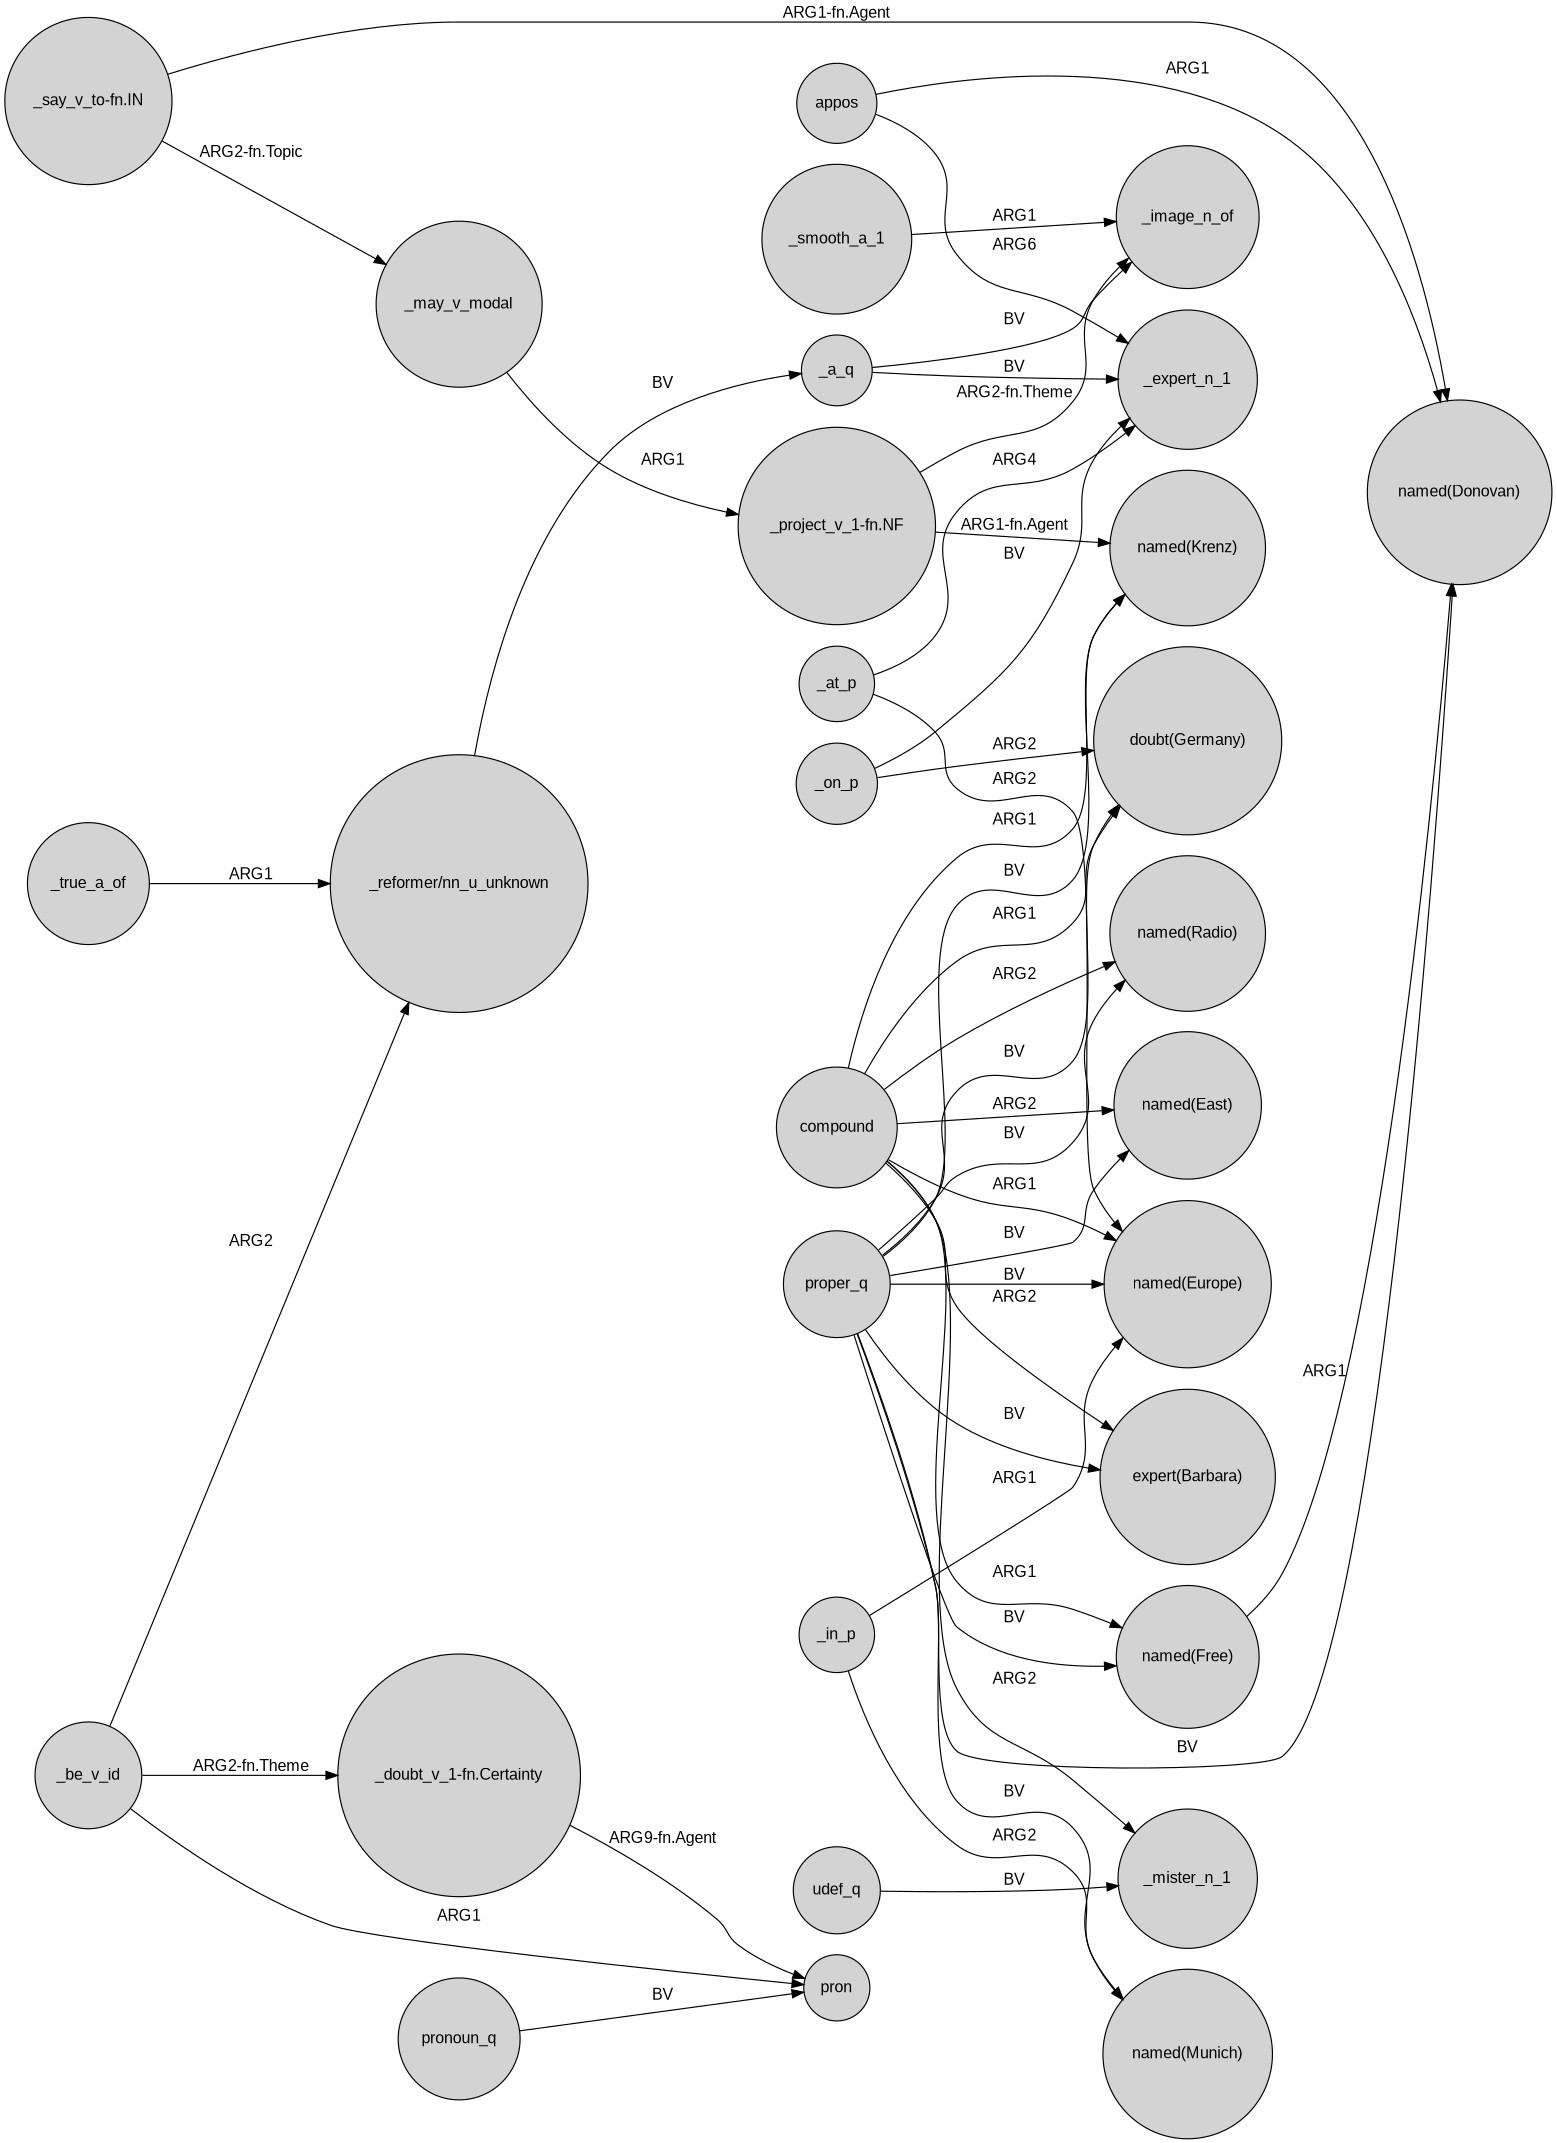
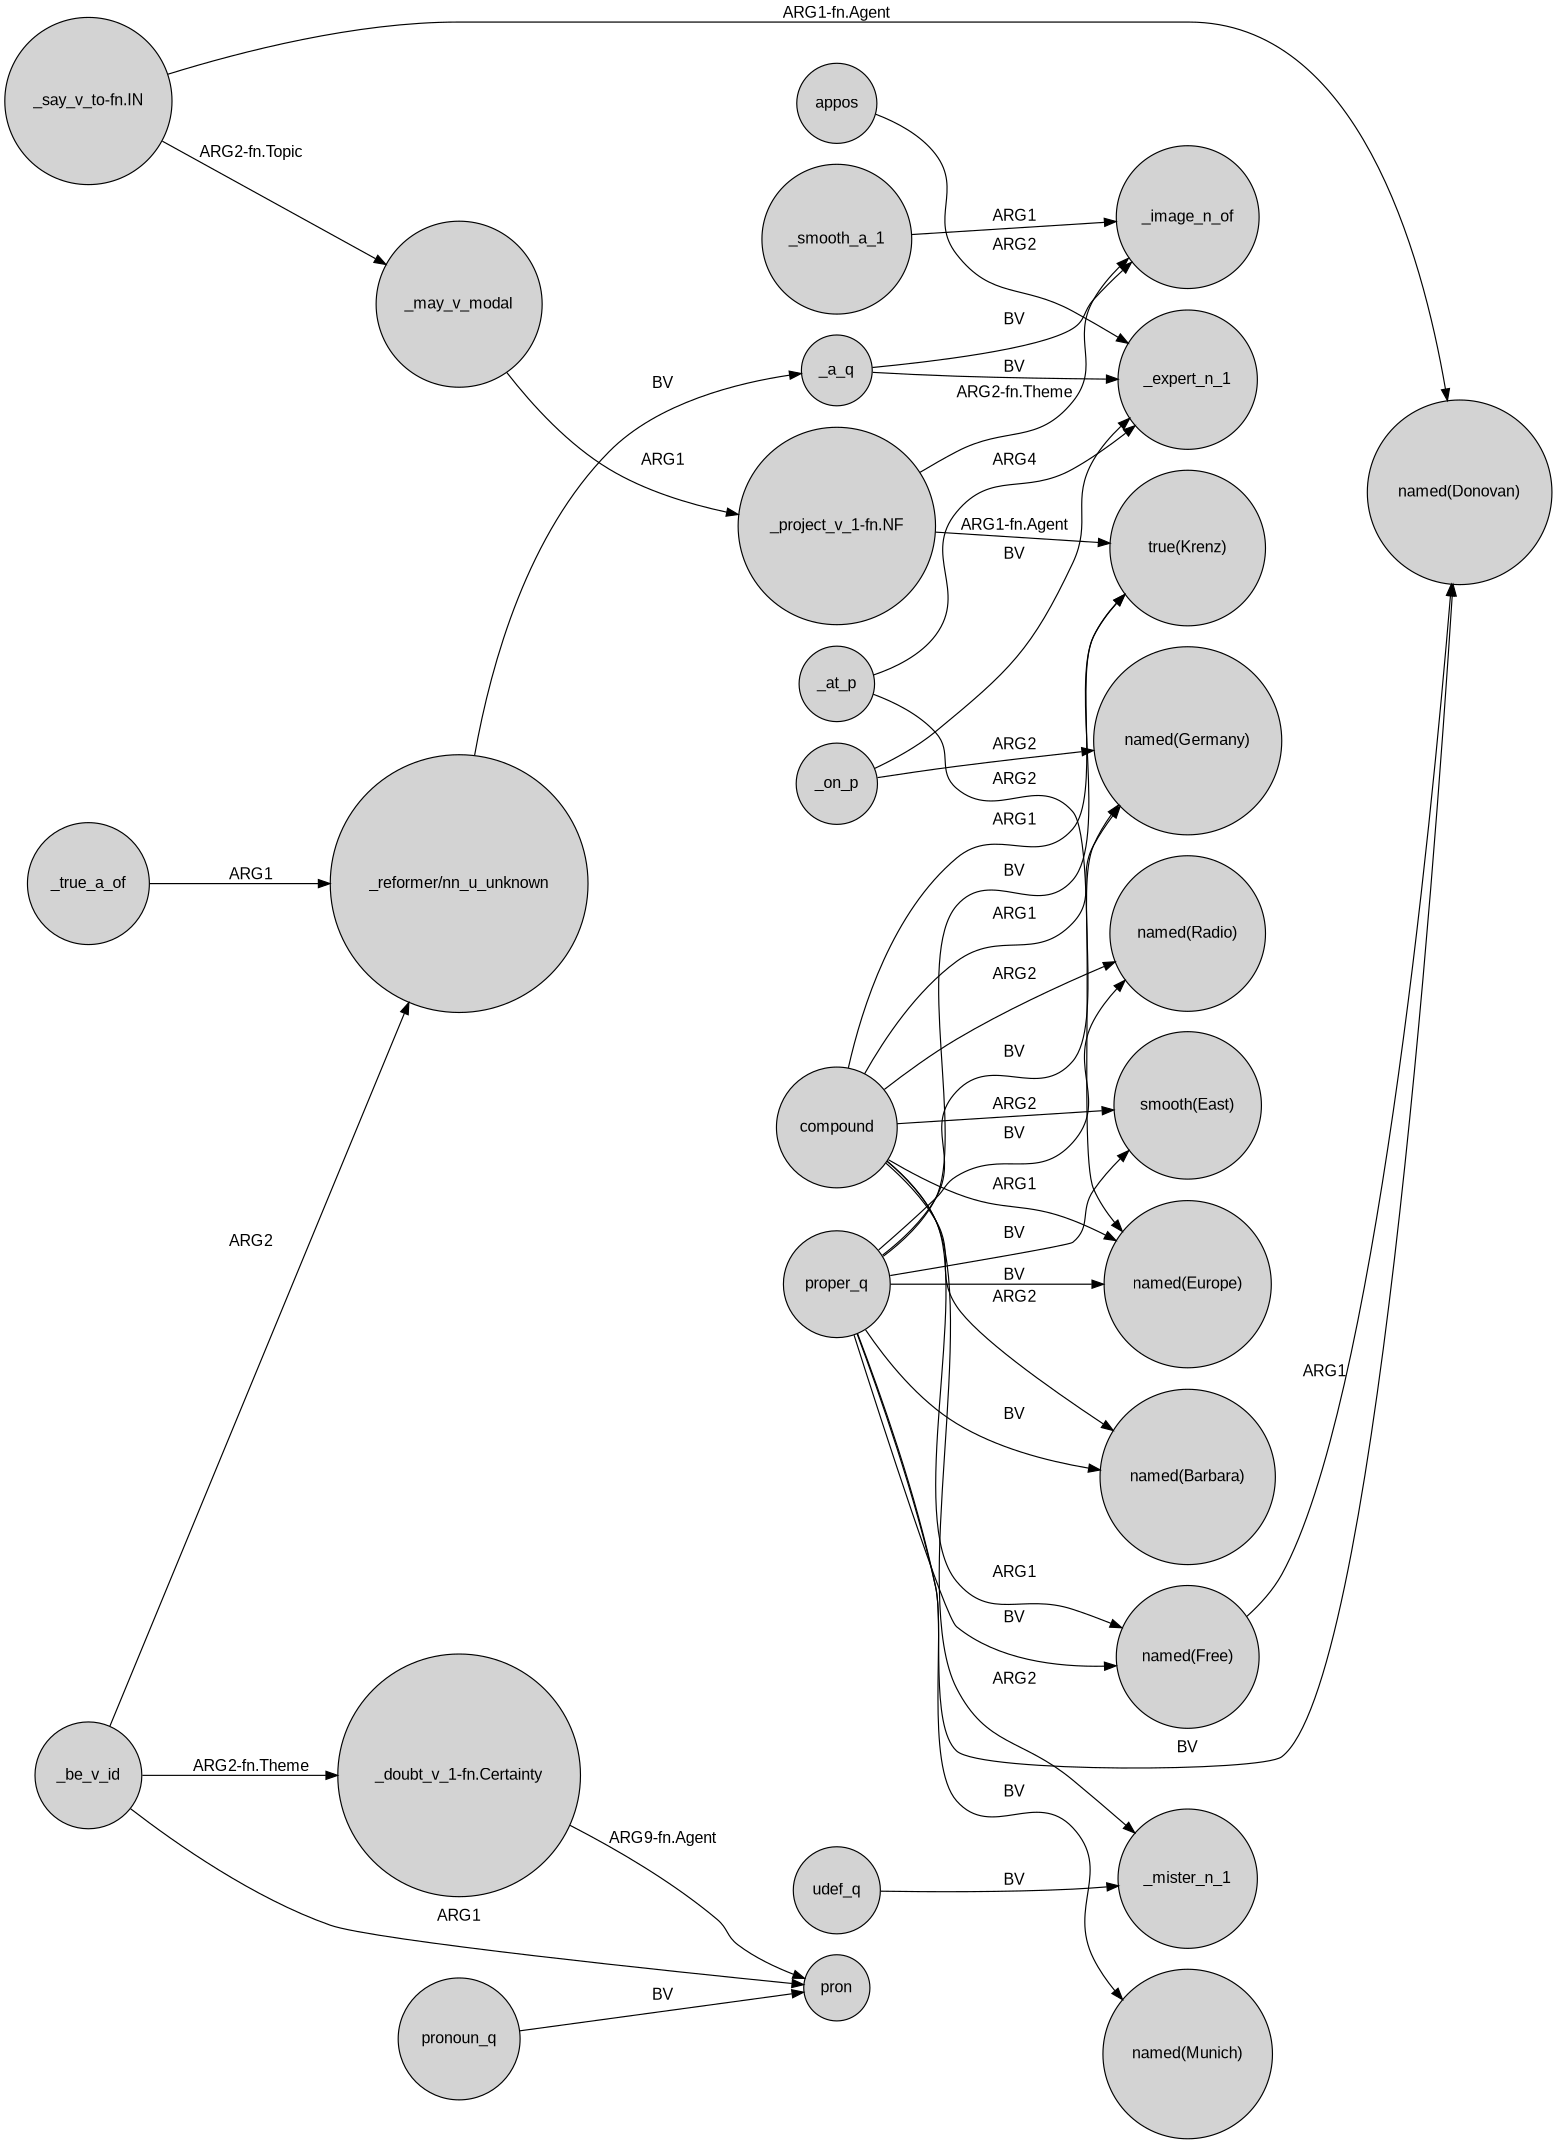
(1232, 108) -> none
(1015, 246) -> (1015, 246)
(1188, 548) -> (1188, 548)
(1188, 741) -> (1188, 741)
(1188, 1105) -> (1188, 1105)
(1188, 1477) -> (1188, 1477)
(837, 1635) -> none
